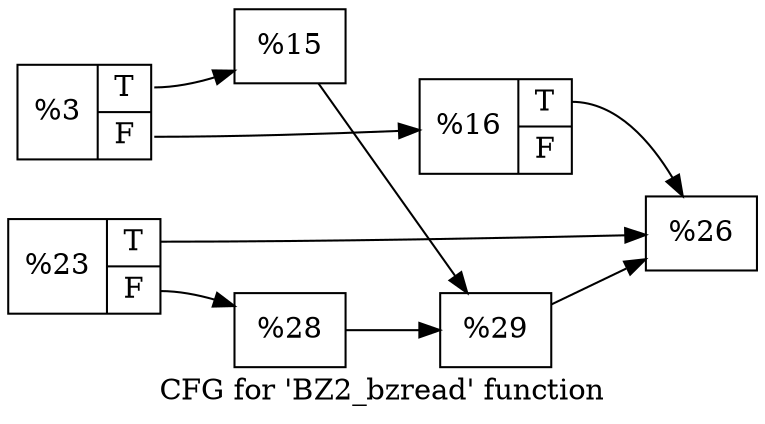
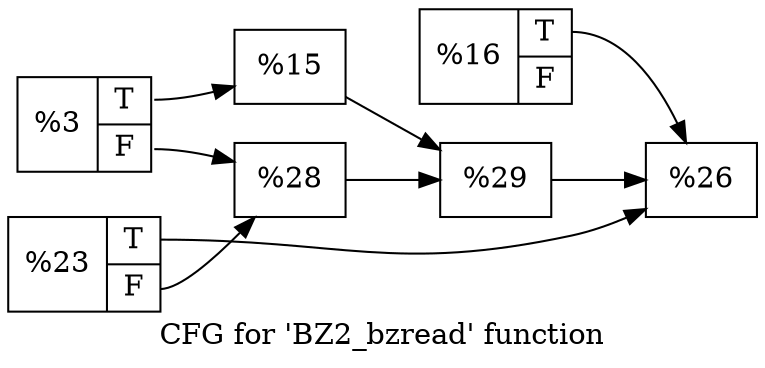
(276, 135) -> (184, 151)
